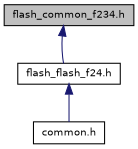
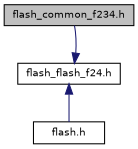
(62, 50) -> (76, 39)
(69, 133) -> (69, 133)
